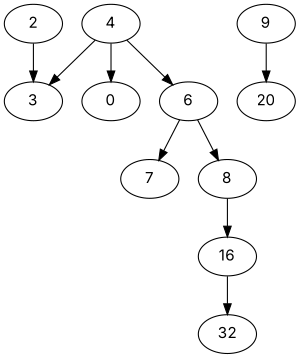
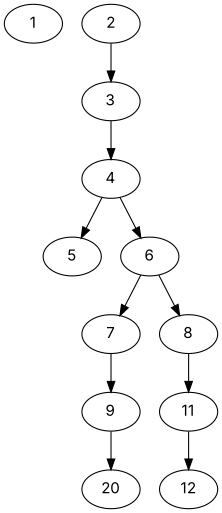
none -> (33, 24)
(76, 59) -> (111, 135)
(111, 101) -> (72, 257)
(227, 257) -> (189, 412)
(227, 334) -> (189, 489)
none -> (111, 368)
